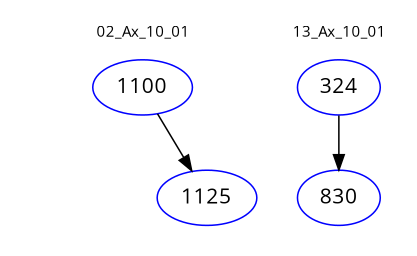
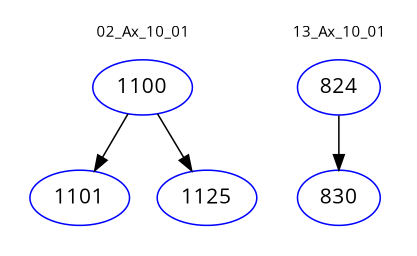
(339, 87) -> (339, 87)
none -> (80, 198)
